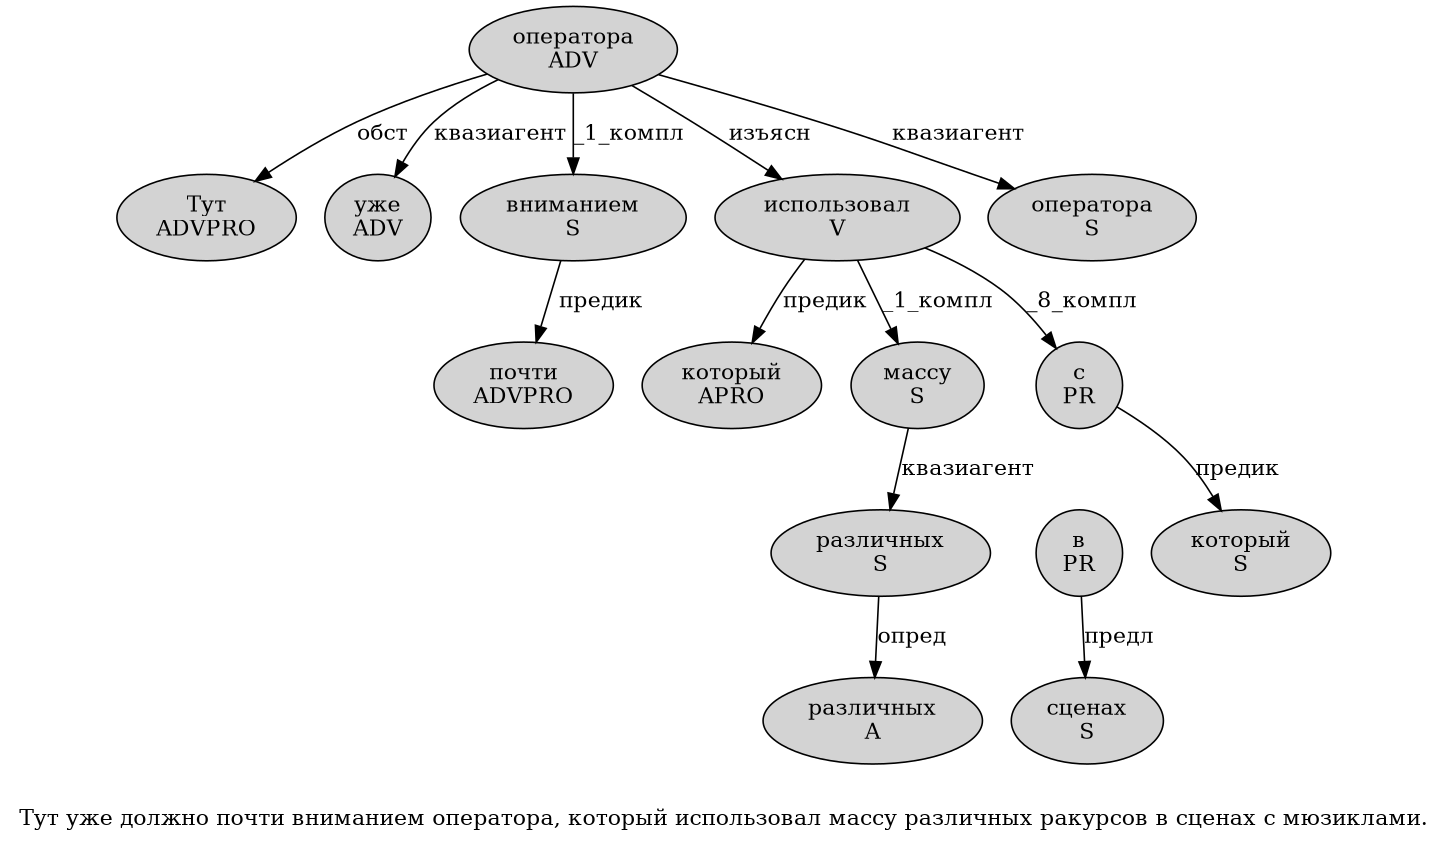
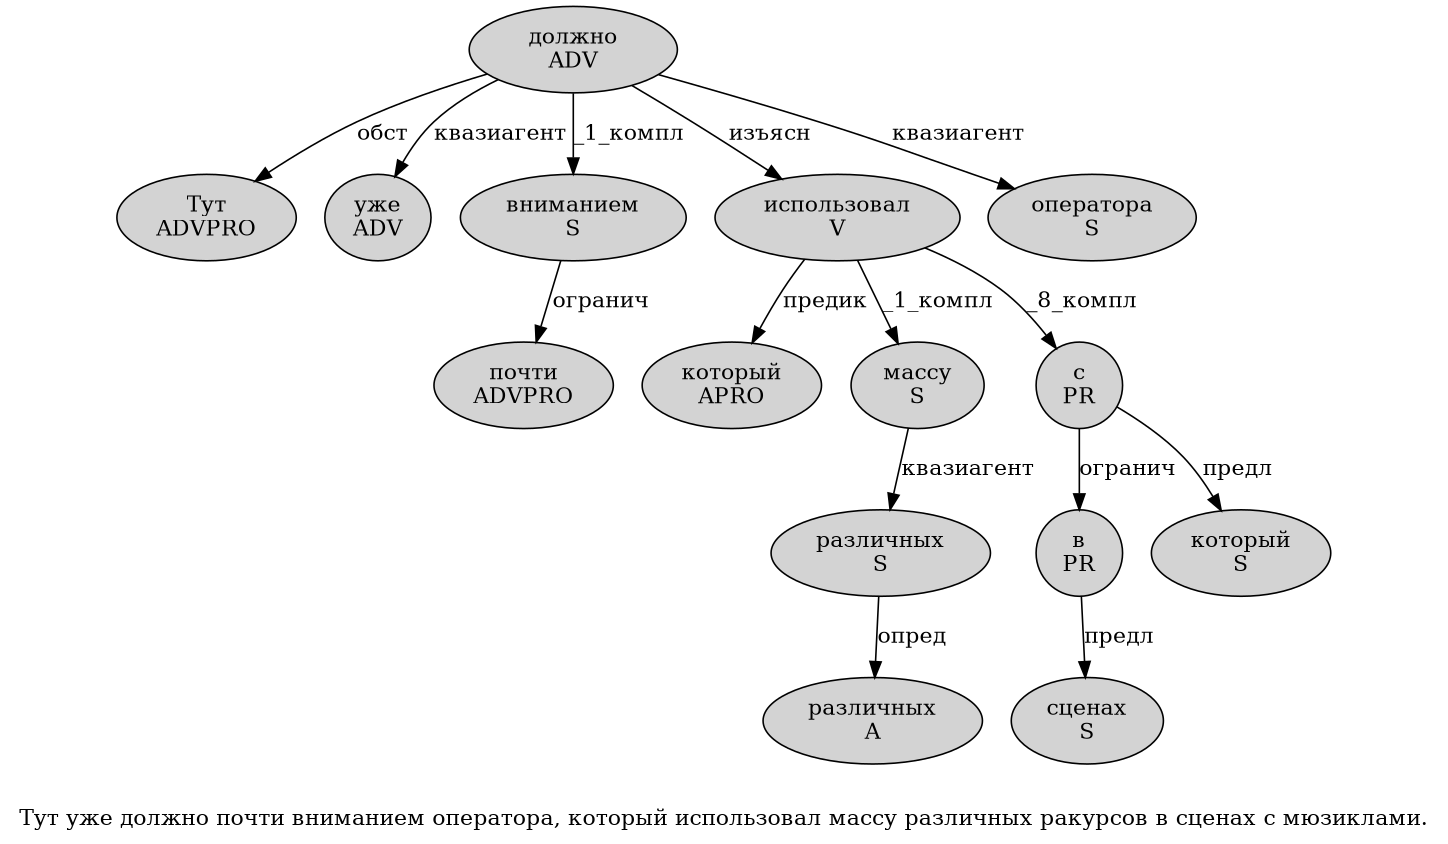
(573, 50) -> (573, 50)
(601, 301) -> (601, 301)
none -> (1079, 461)
(1238, 469) -> (1238, 469)
